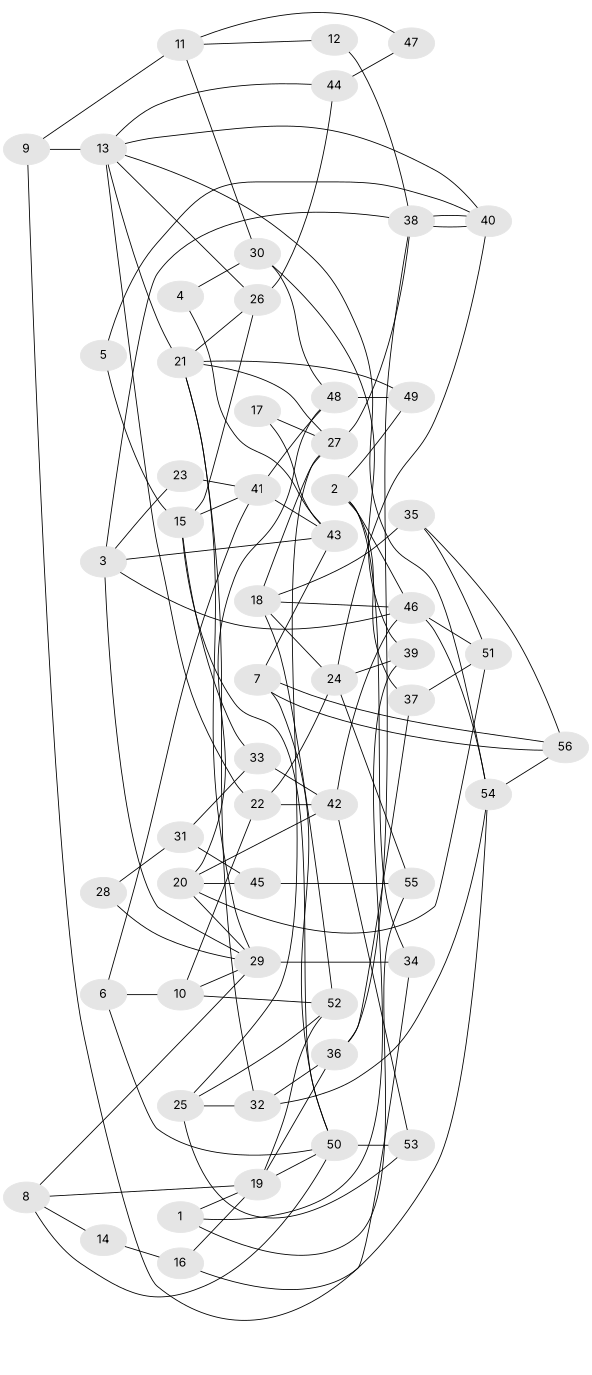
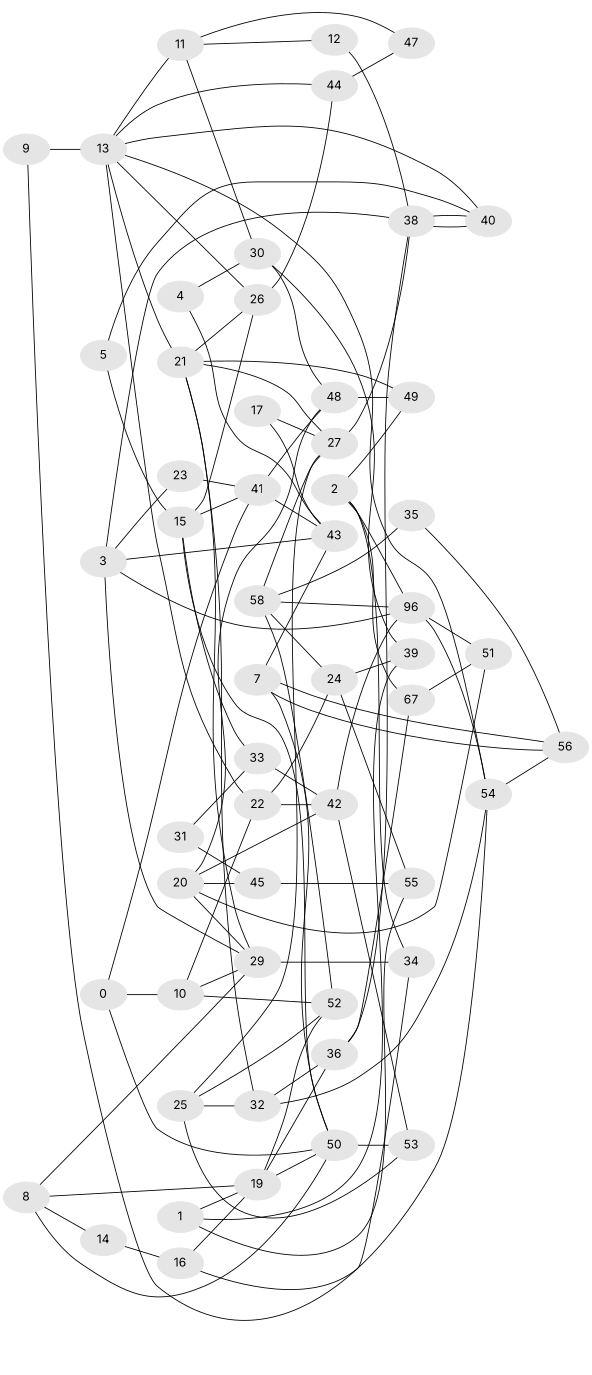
(103, 97) -> (140, 96)
(415, 452) -> none
(456, 582) -> none
(258, 601) -> (258, 601)
(412, 608) -> (412, 608)
(412, 700) -> (412, 700)
(104, 893) -> none
(104, 995) -> (104, 995)
